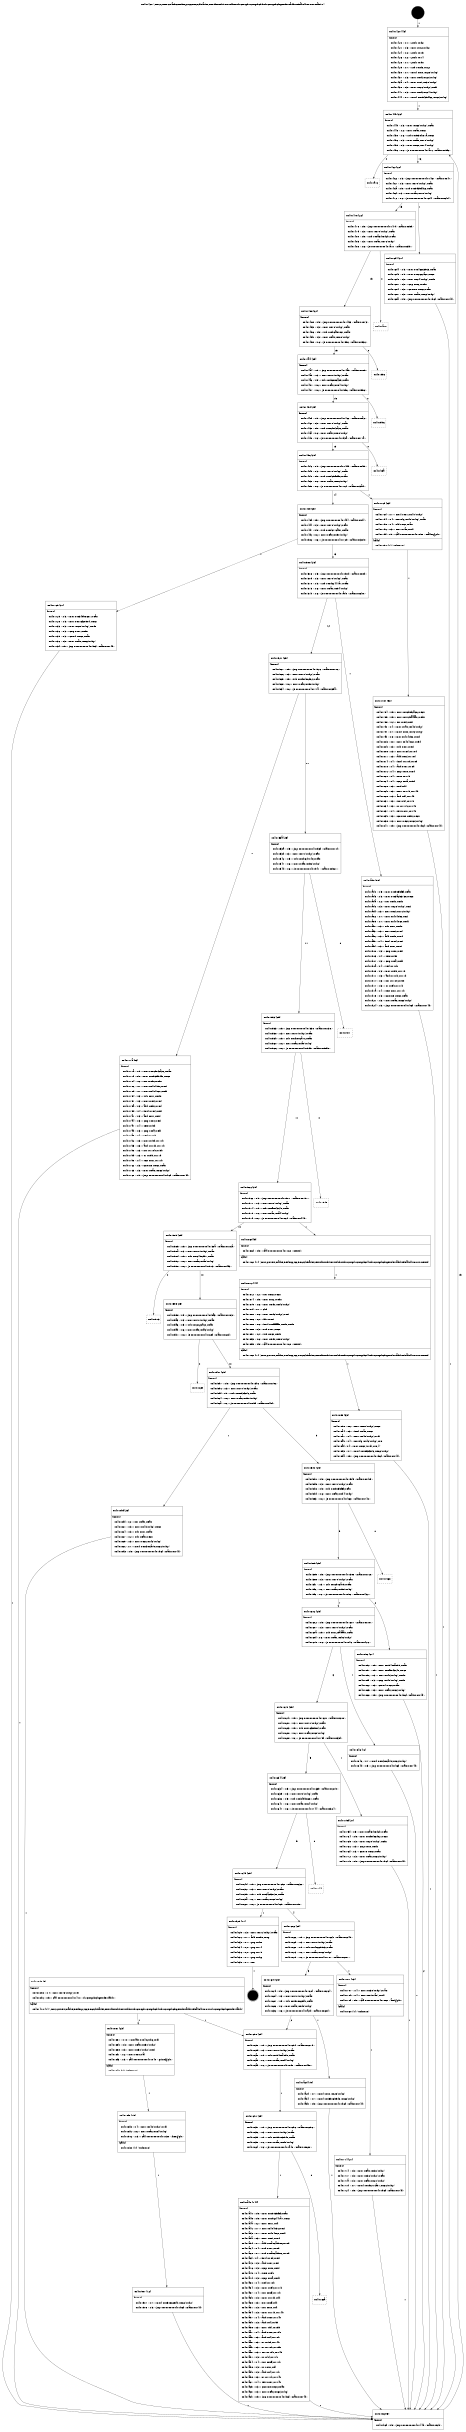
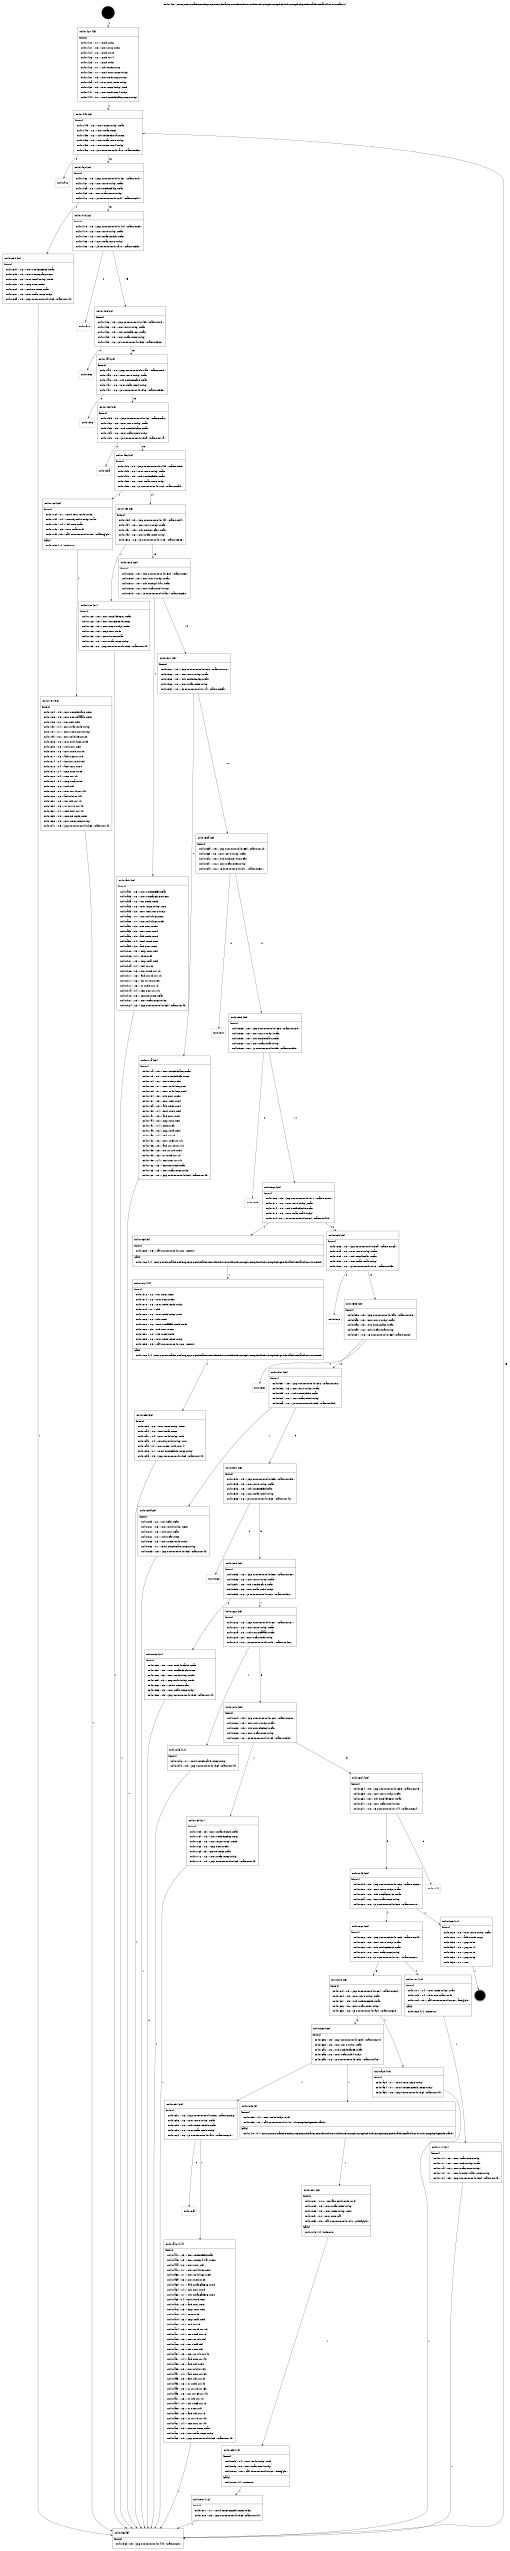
(213, 2025) -> (348, 2082)
